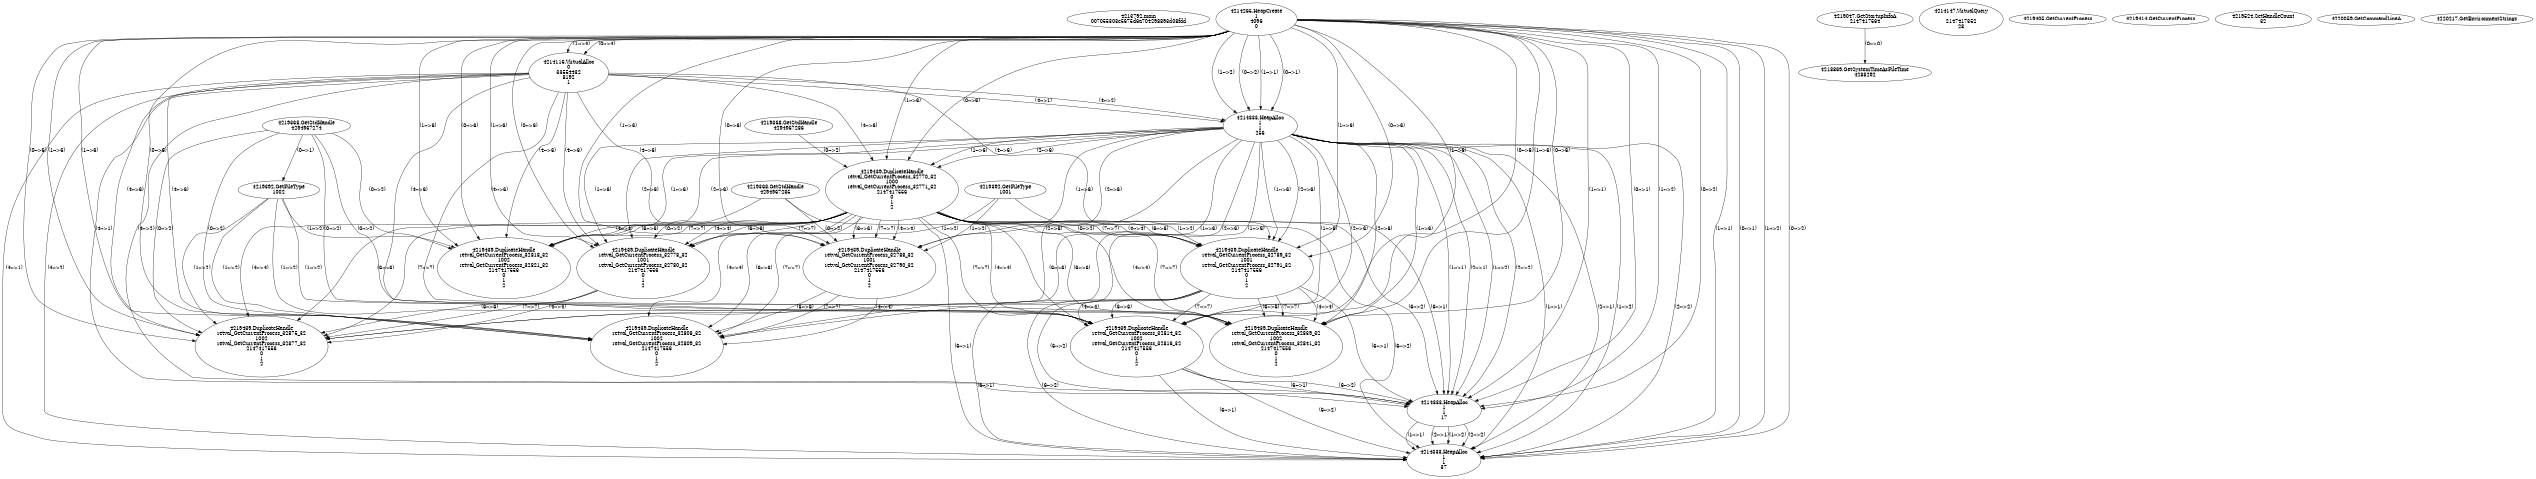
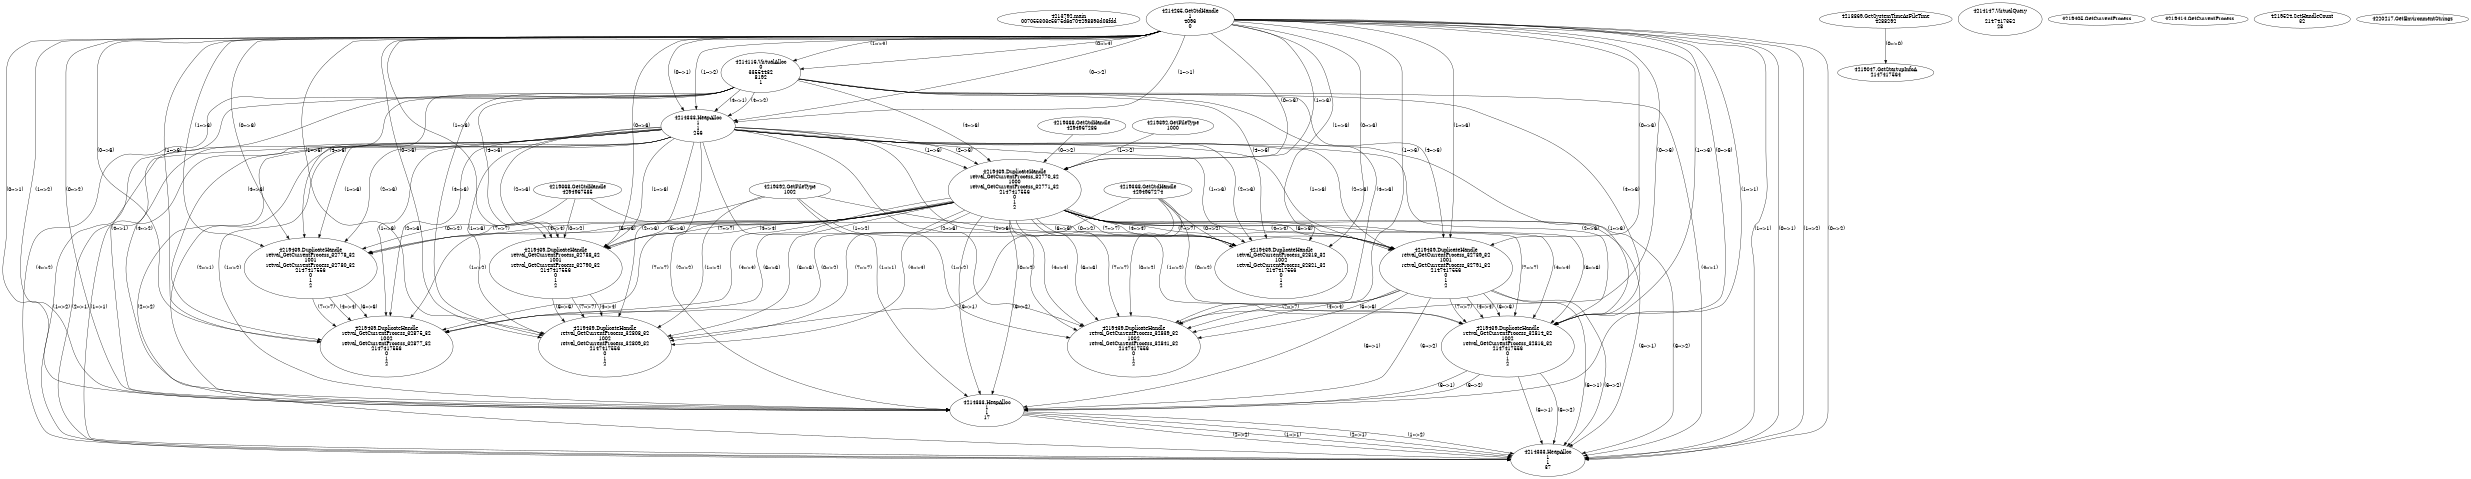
(1257, 19) -> (1190, 19)
(2366, 19) -> none
(1865, 44) -> (1886, 44)
none -> (1173, 126)
(293, 156) -> none
(775, 190) -> (578, 190)
(1005, 190) -> none
